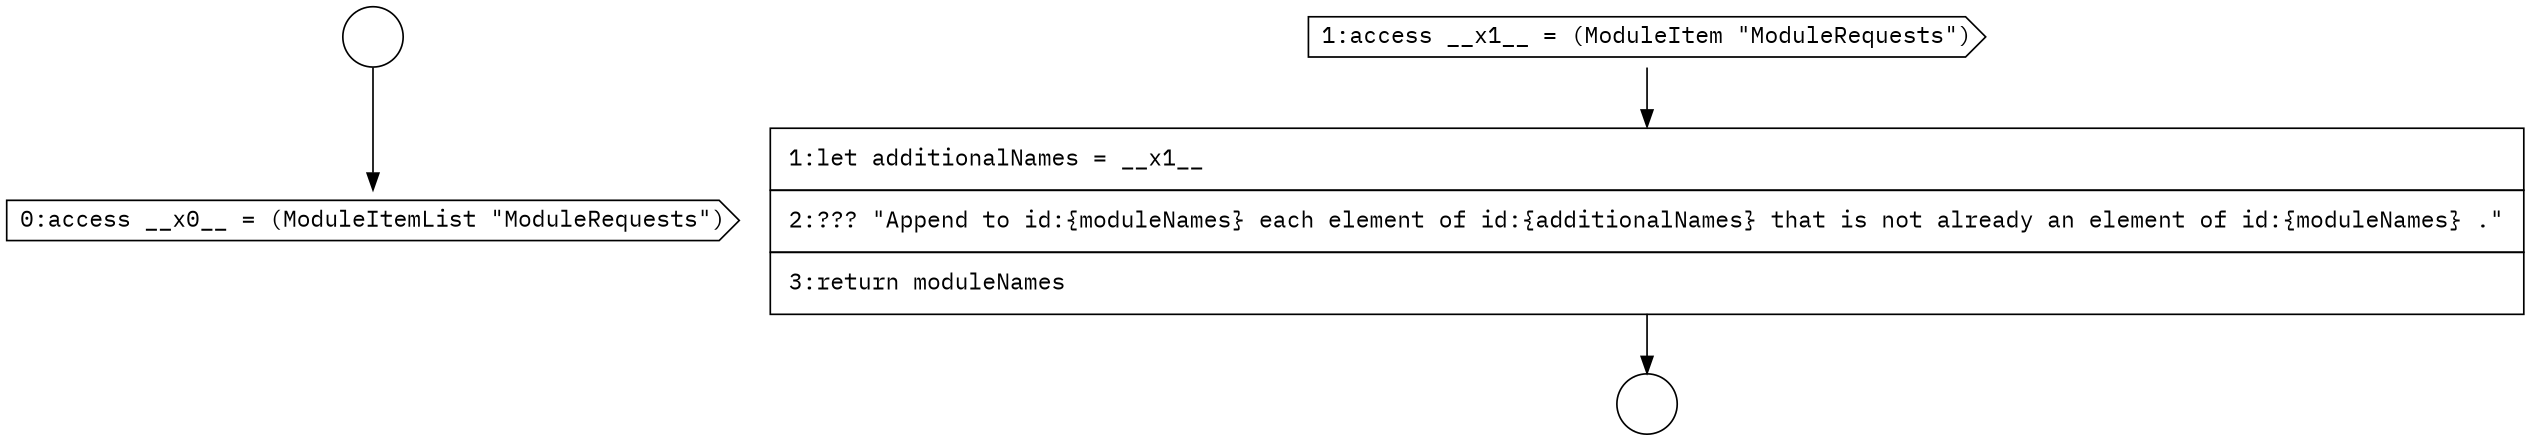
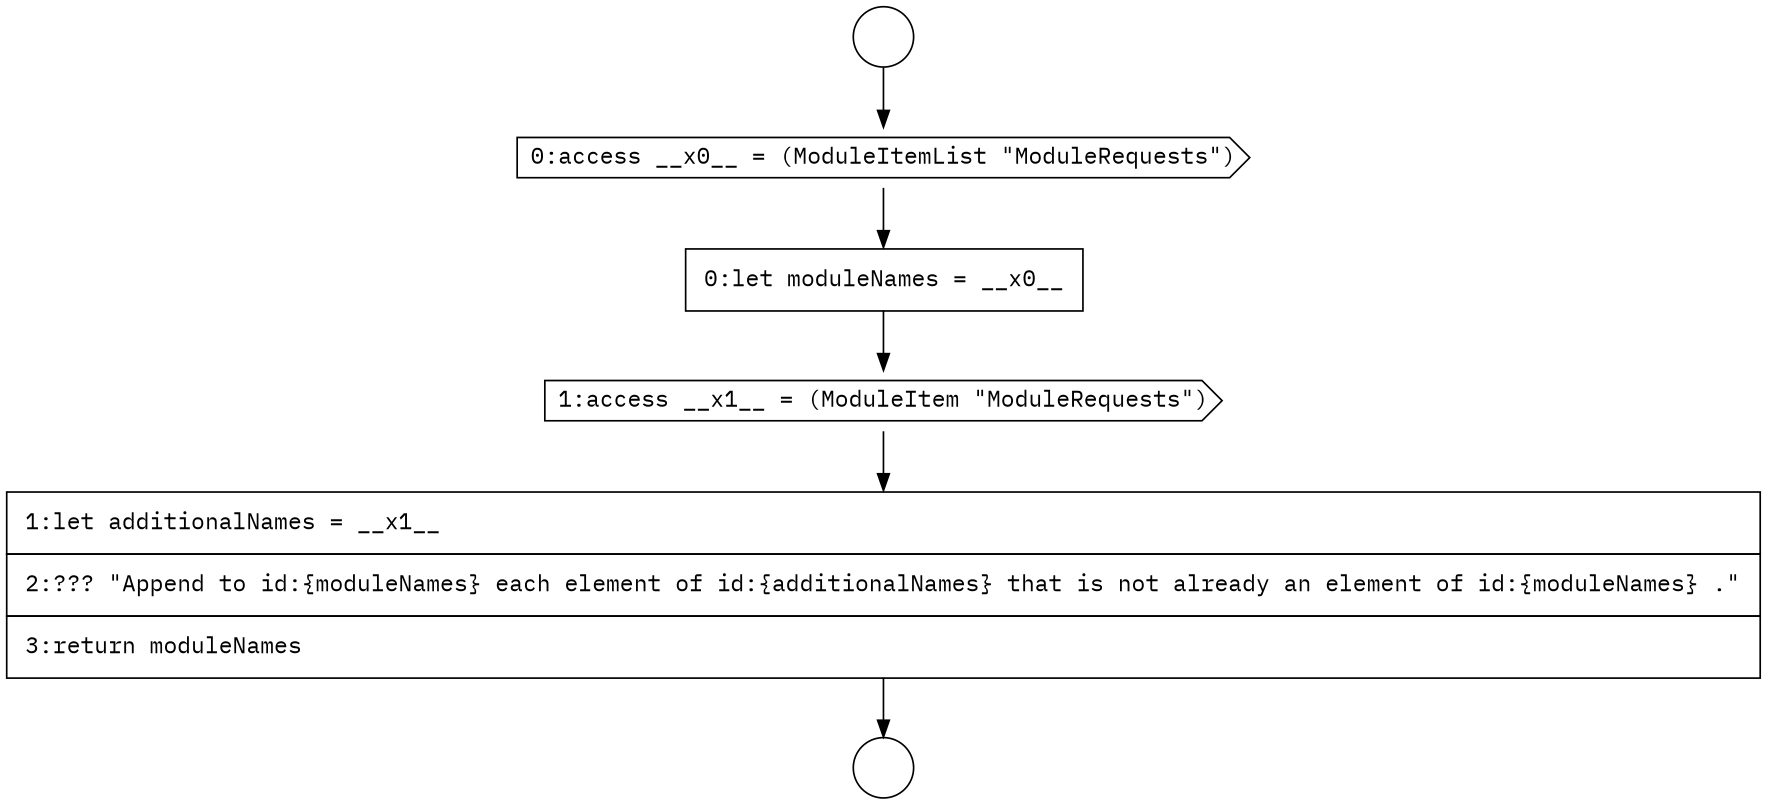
none -> (883, 279)
